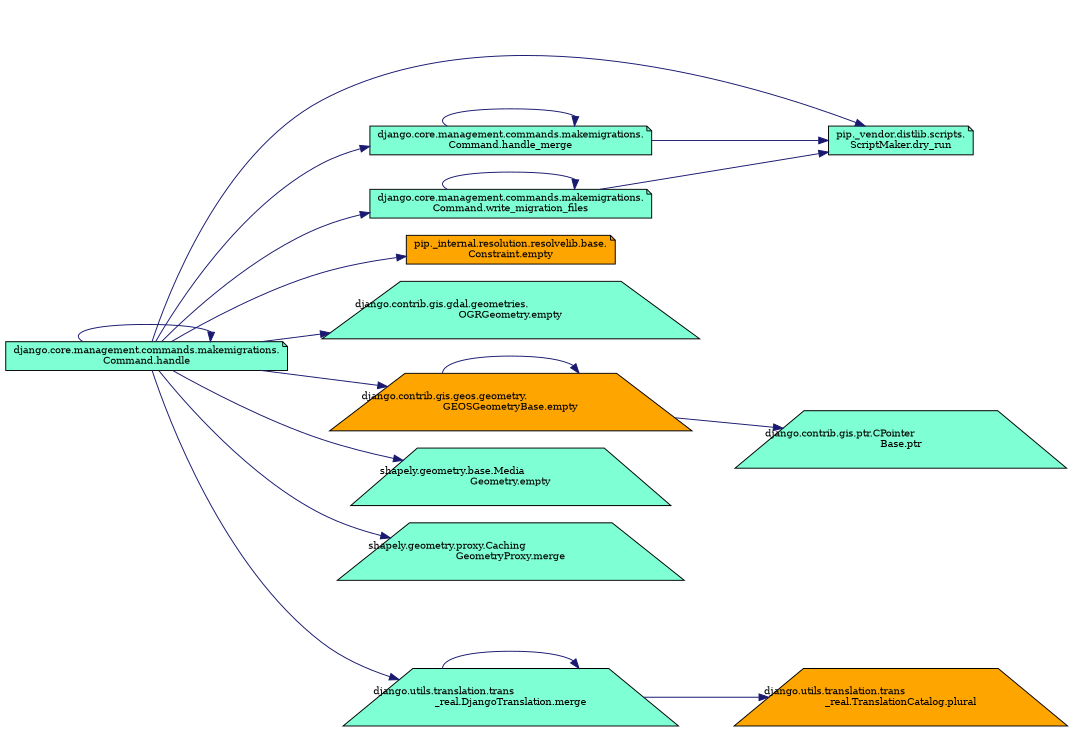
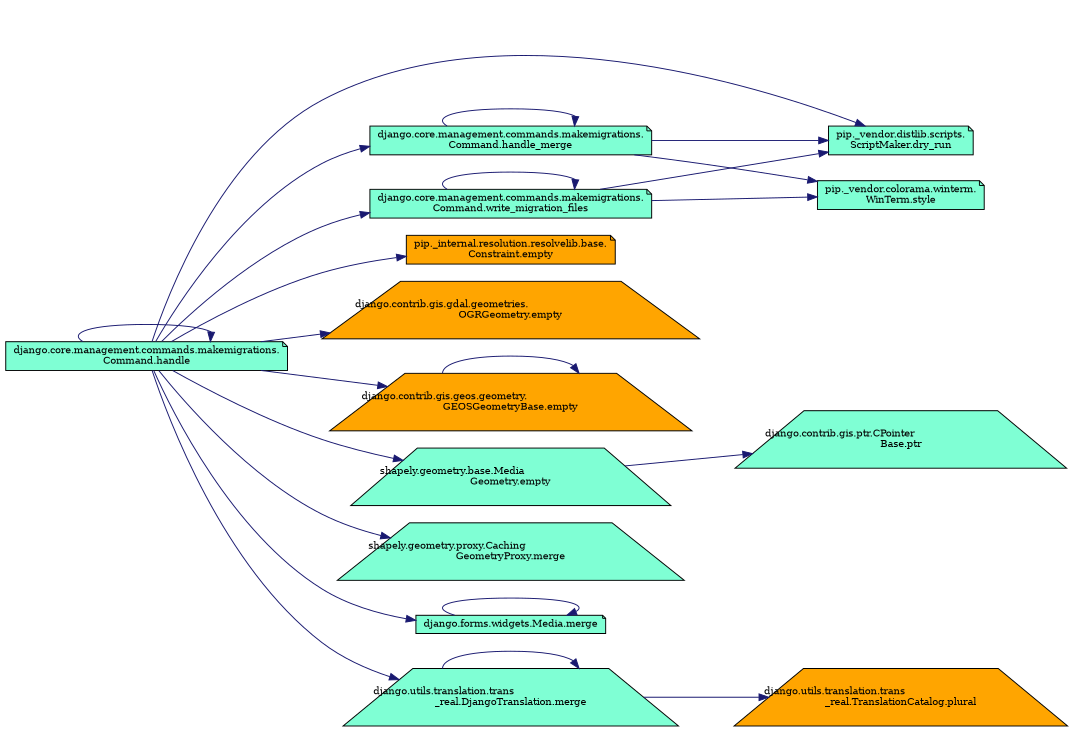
none -> (901, 195)
(511, 310) -> (511, 310)
(724, 423) -> (684, 460)
none -> (511, 624)
